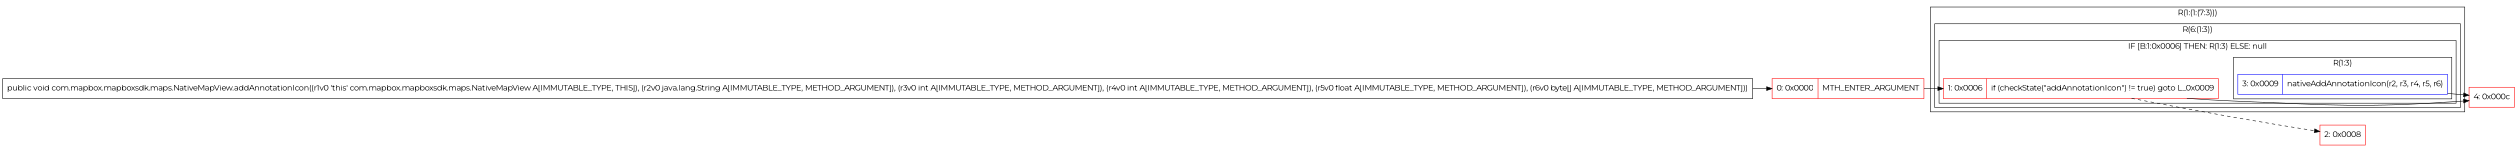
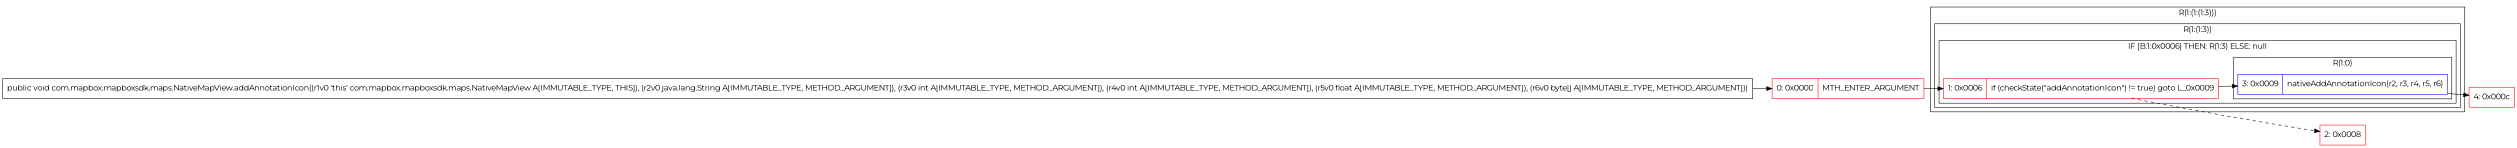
(2198, 13) -> (2198, 13)
(2198, 30) -> (2198, 30)
(2343, 63) -> (2343, 63)
(2325, 105) -> (2225, 86)
